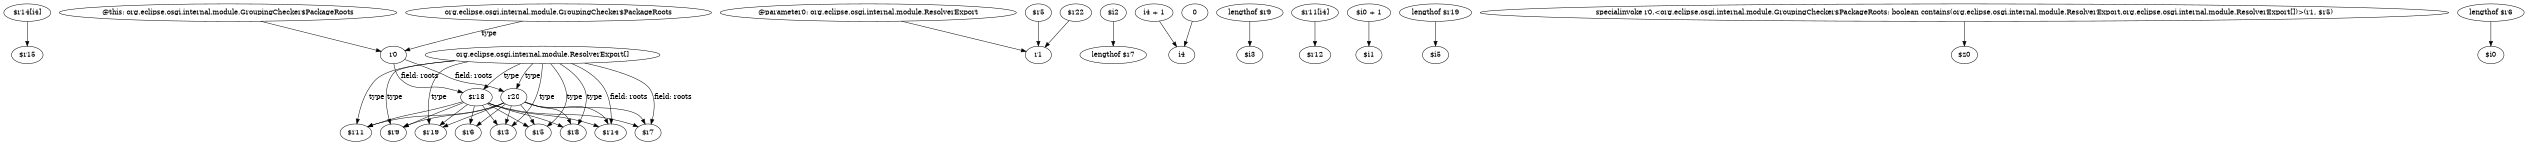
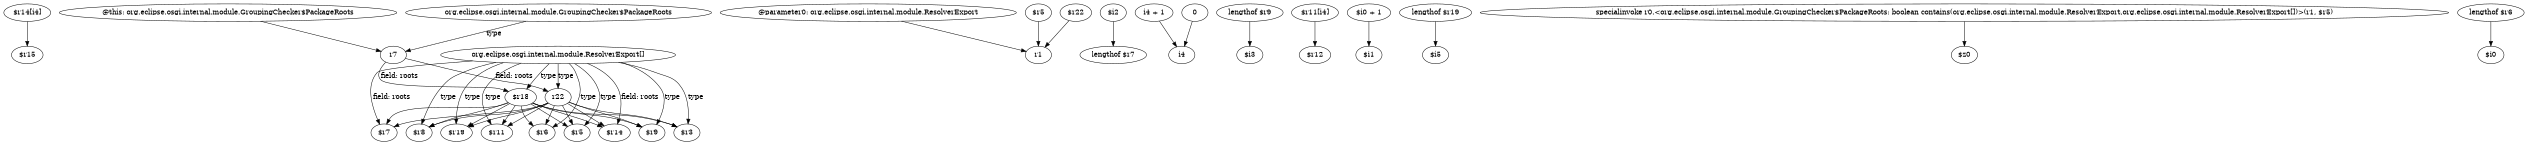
(393, 55) -> (393, 55)
(514, 97) -> (558, 97)
none -> (579, 97)
